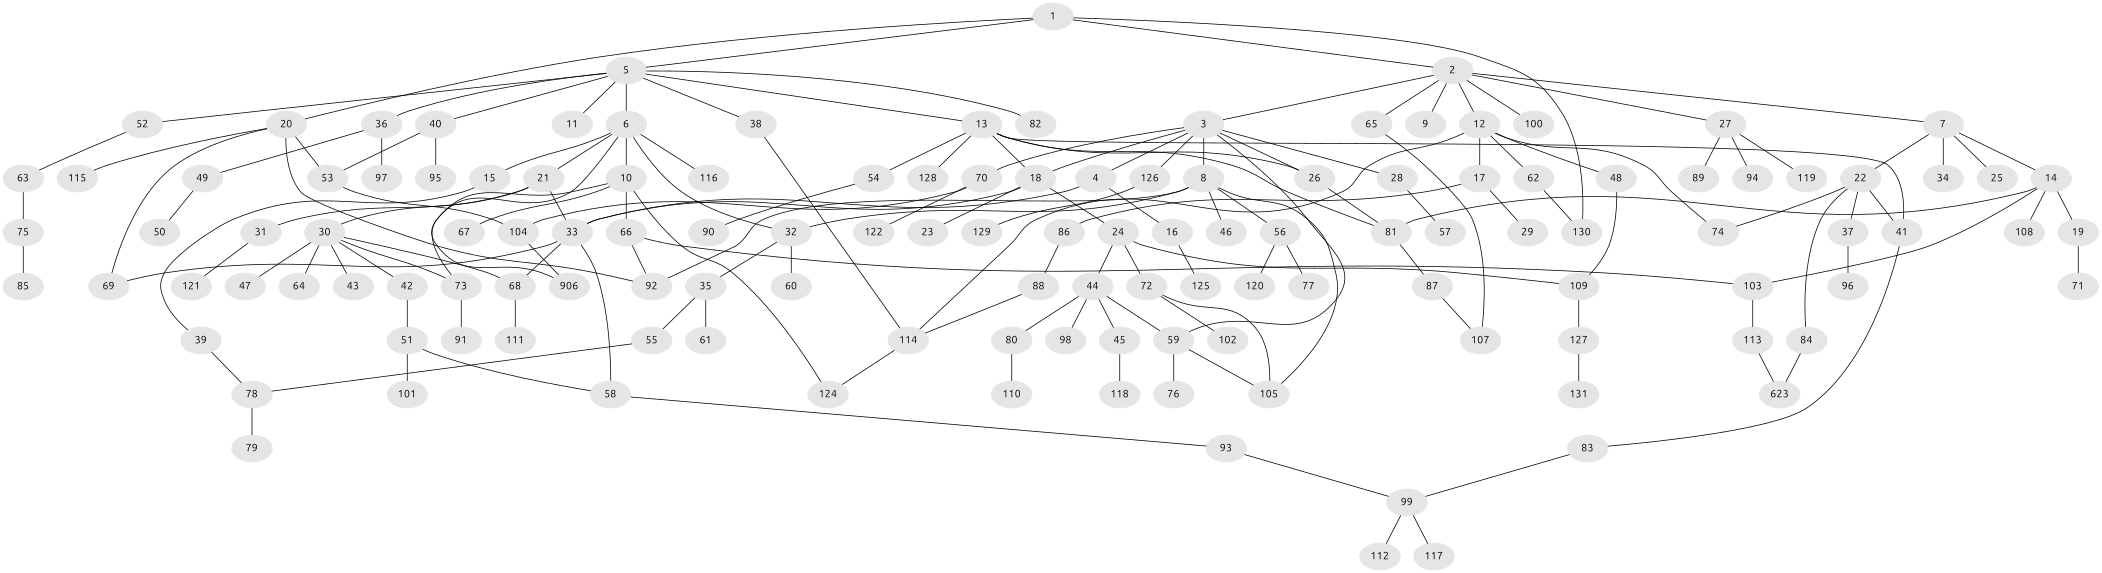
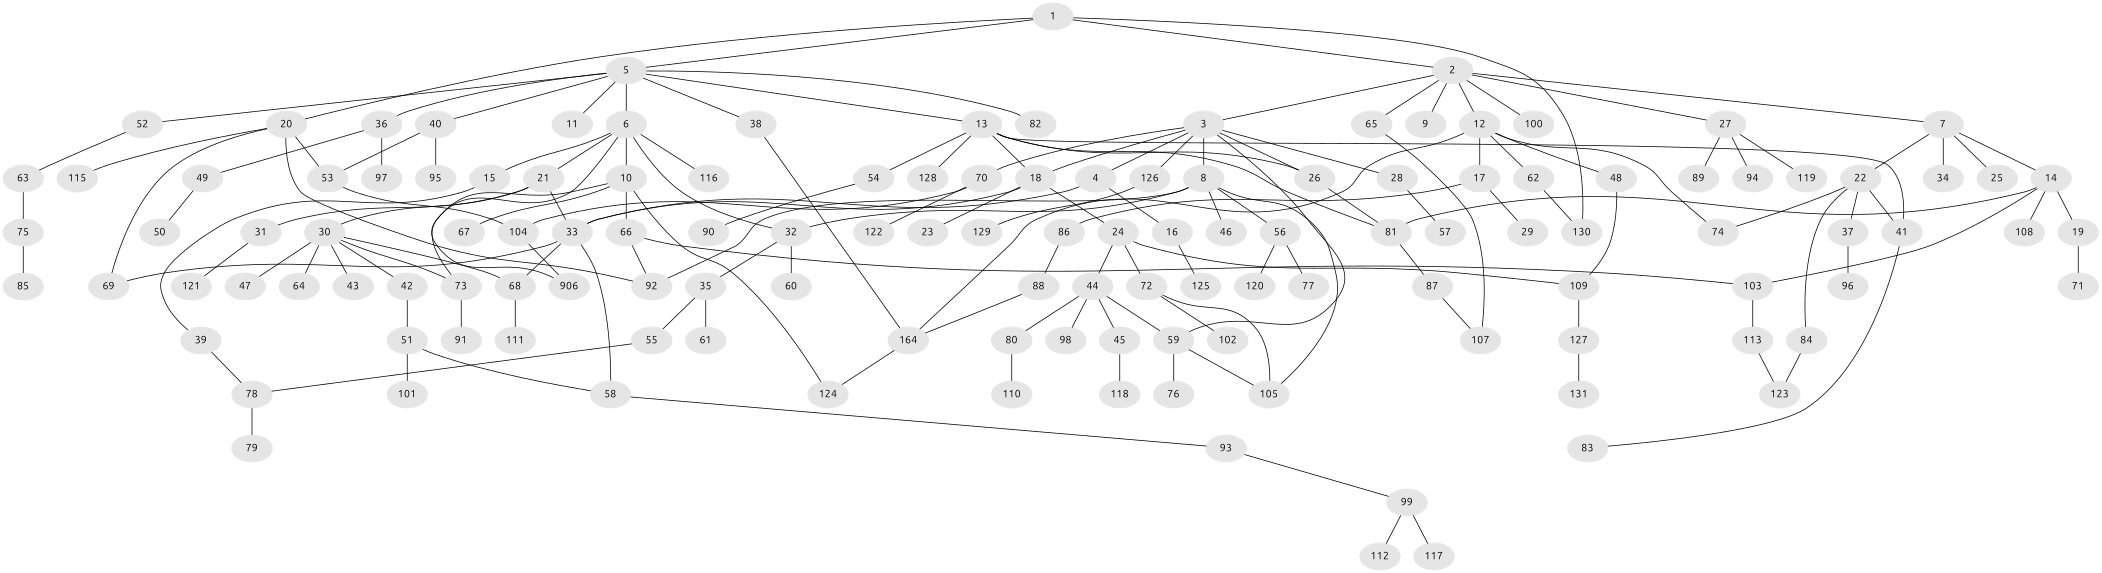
(908, 340) -> (908, 340)
(1780, 394) -> (1780, 394)
(1497, 475) -> none
